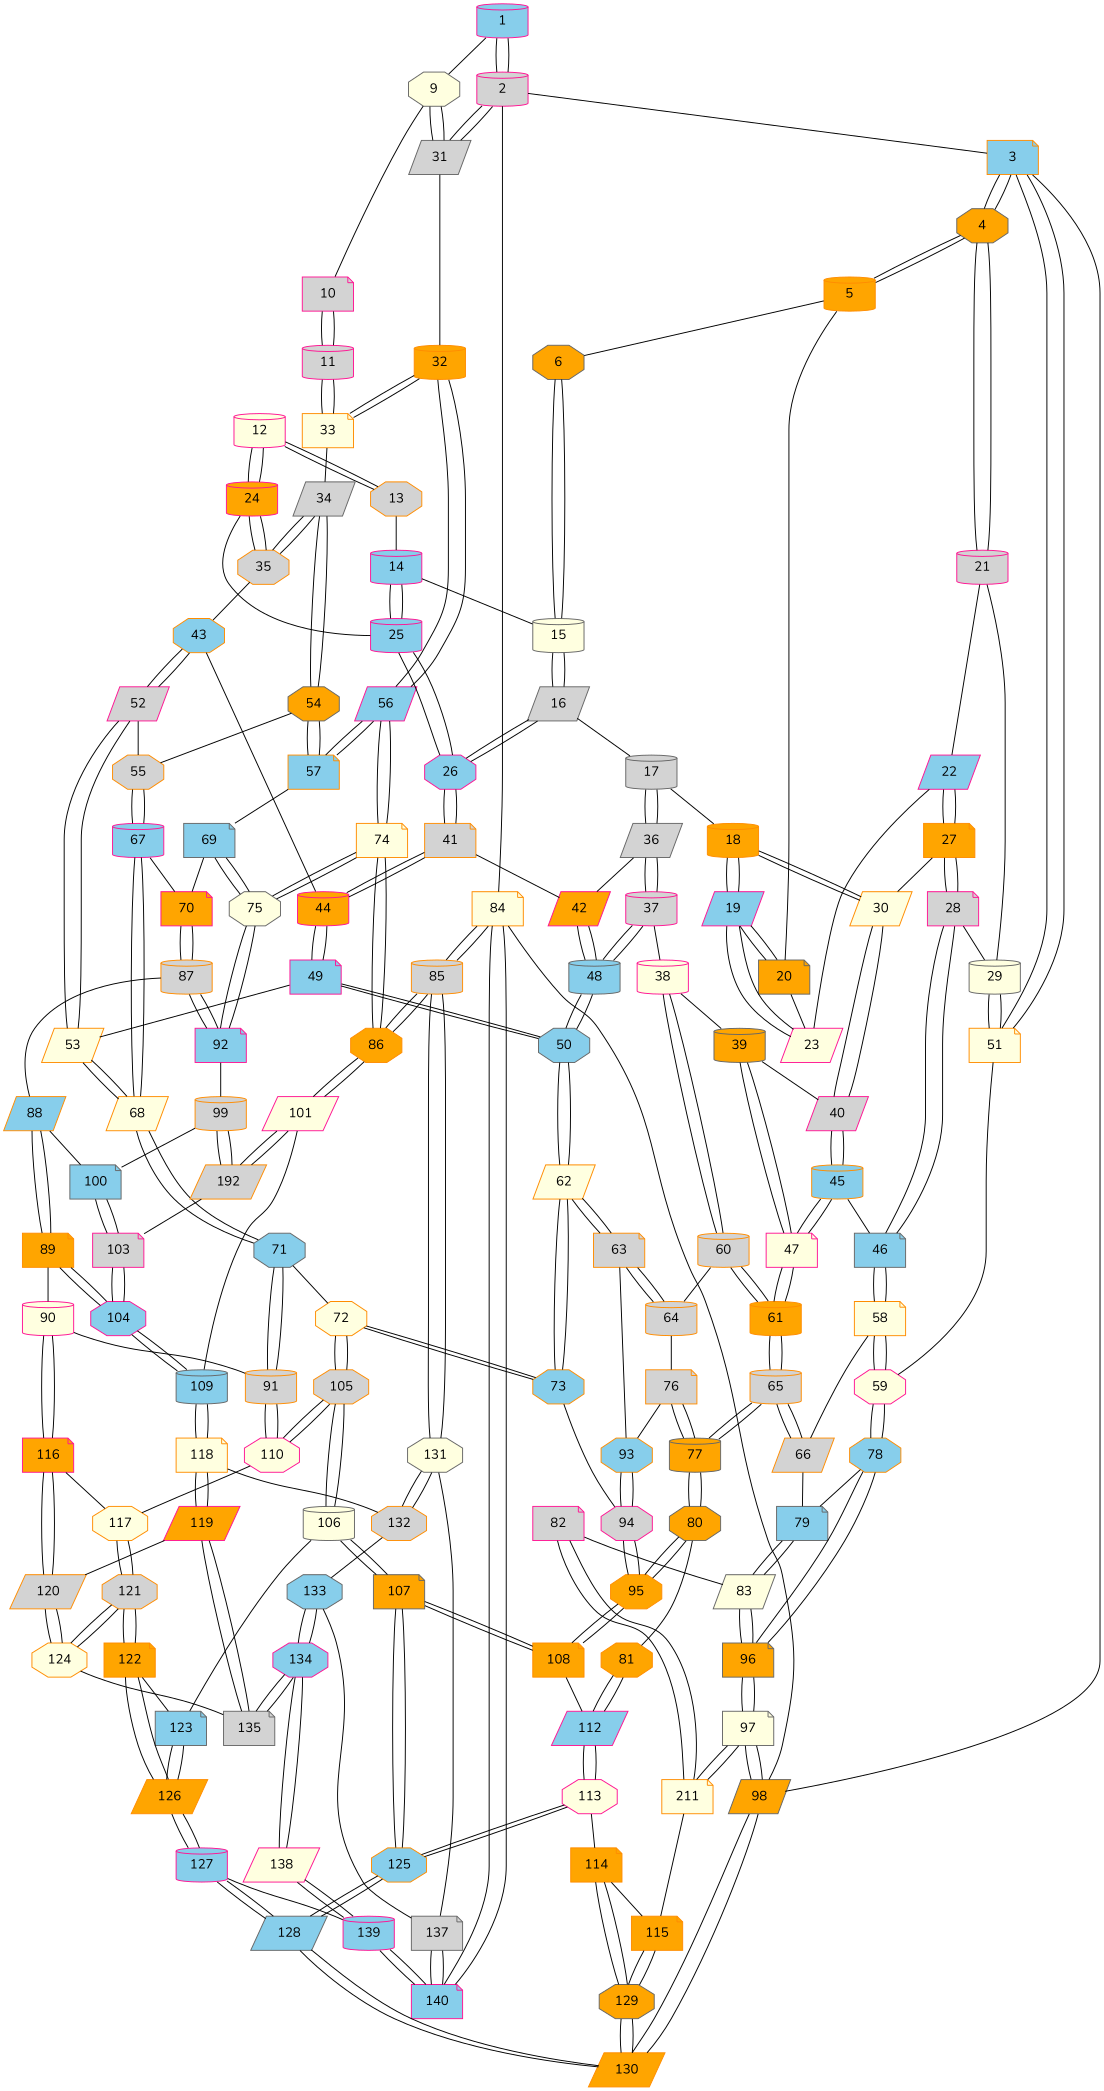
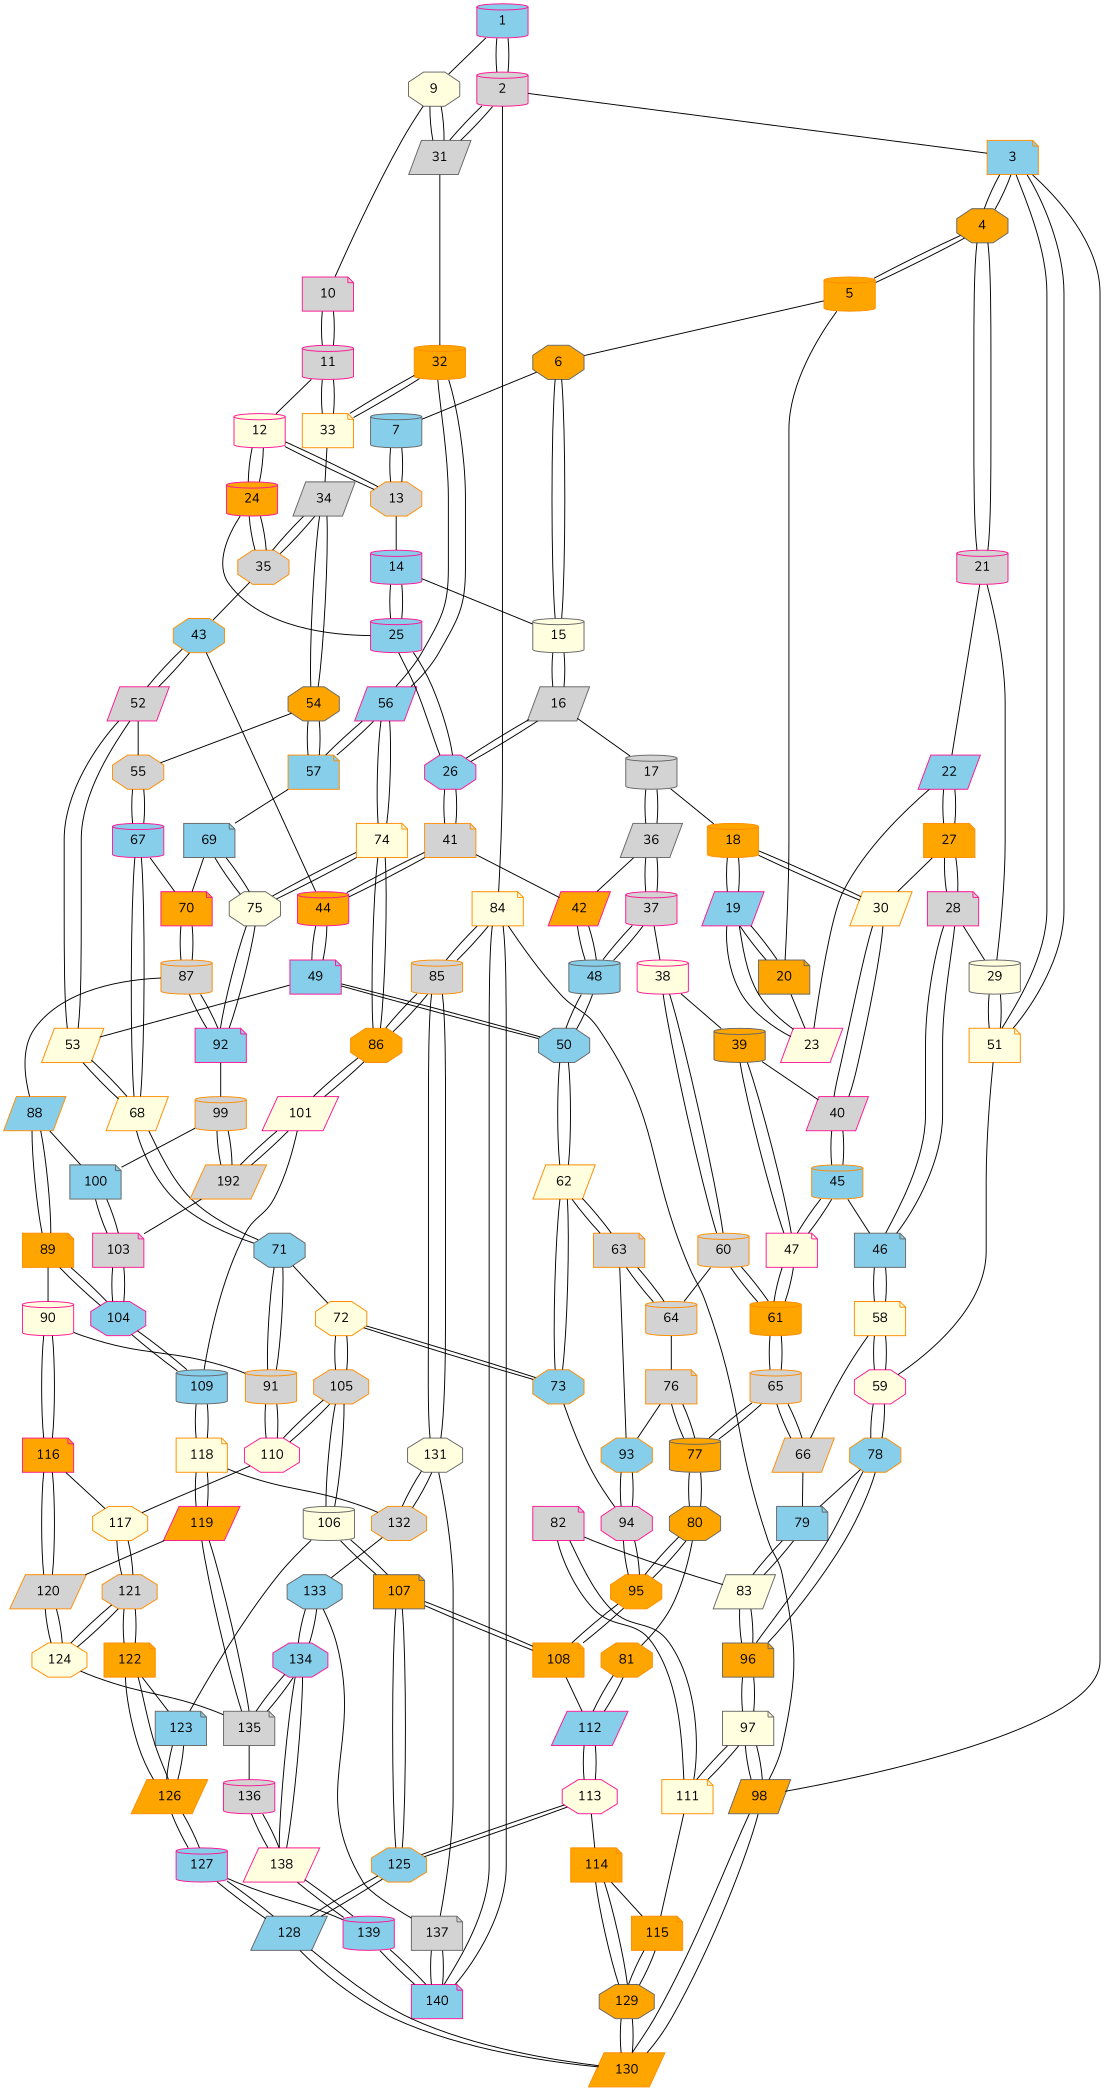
none -> (294, 397)
none -> (396, 431)
none -> (249, 1797)
(687, 1797) -> (687, 1797)
